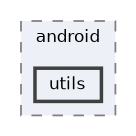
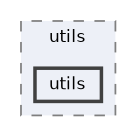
(68, 38) -> (68, 38)
